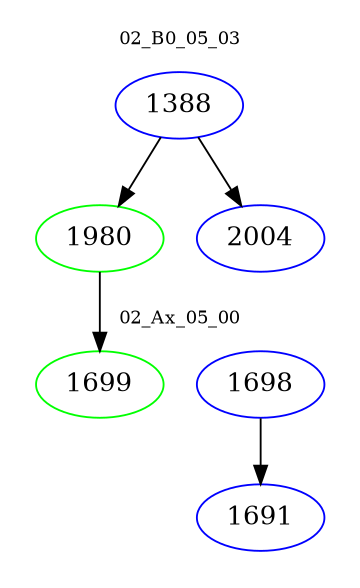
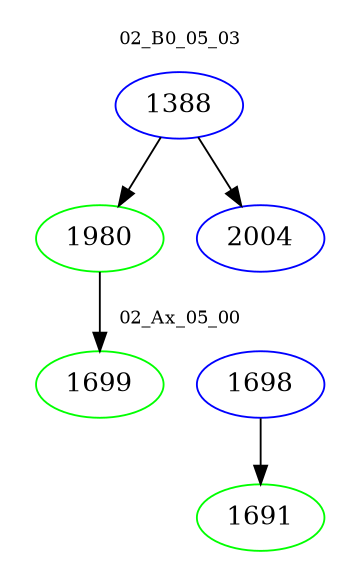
(261, 518) -> (261, 518)
